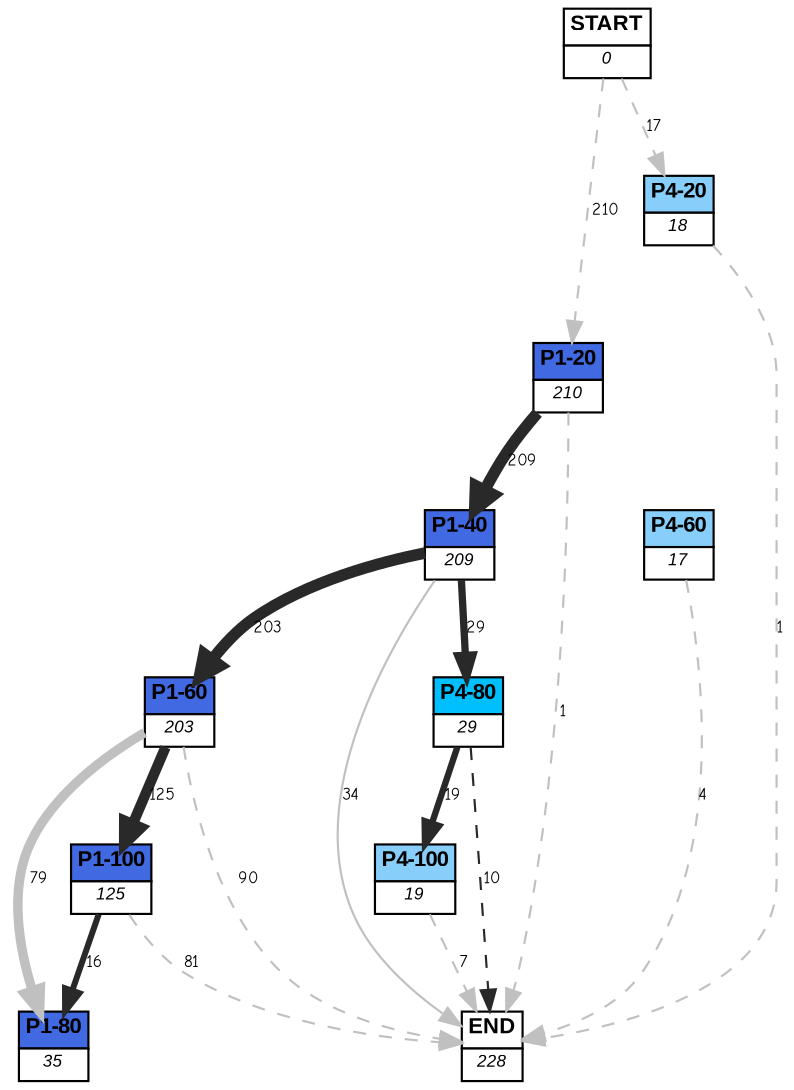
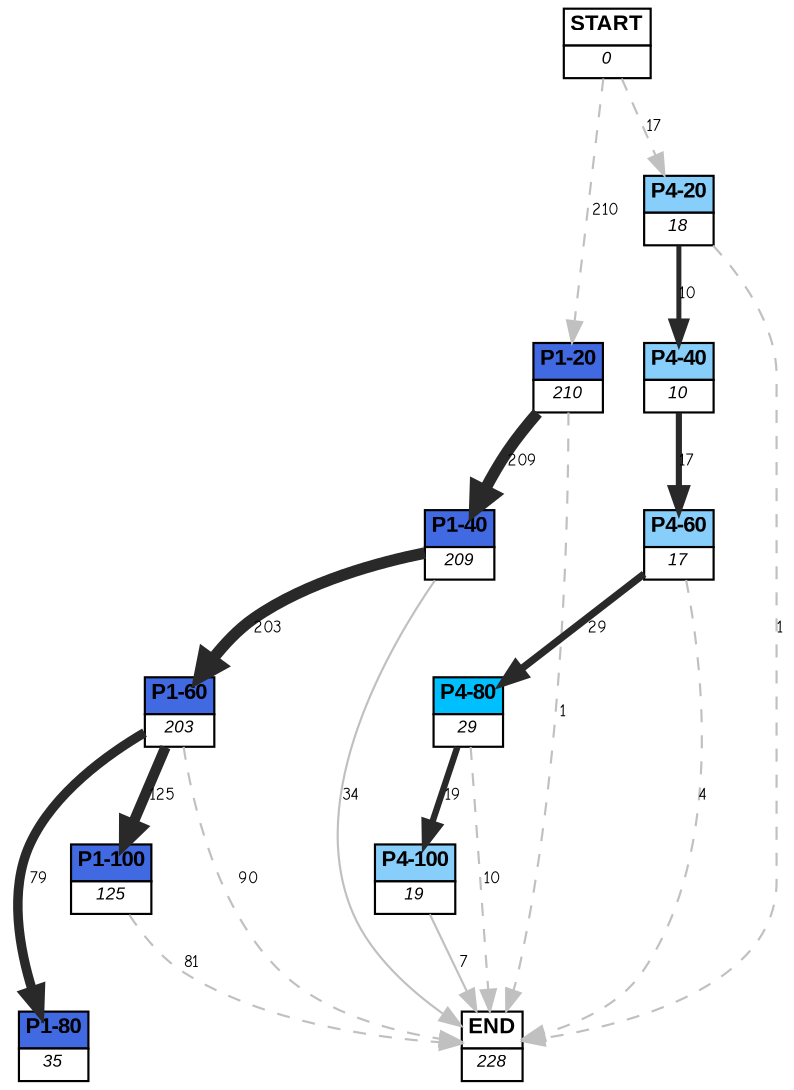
none -> (679, 378)
(463, 617) -> (583, 622)
(33, 839) -> (33, 839)
(479, 868) -> (479, 868)
(85, 952) -> none
(448, 953) -> (448, 953)
